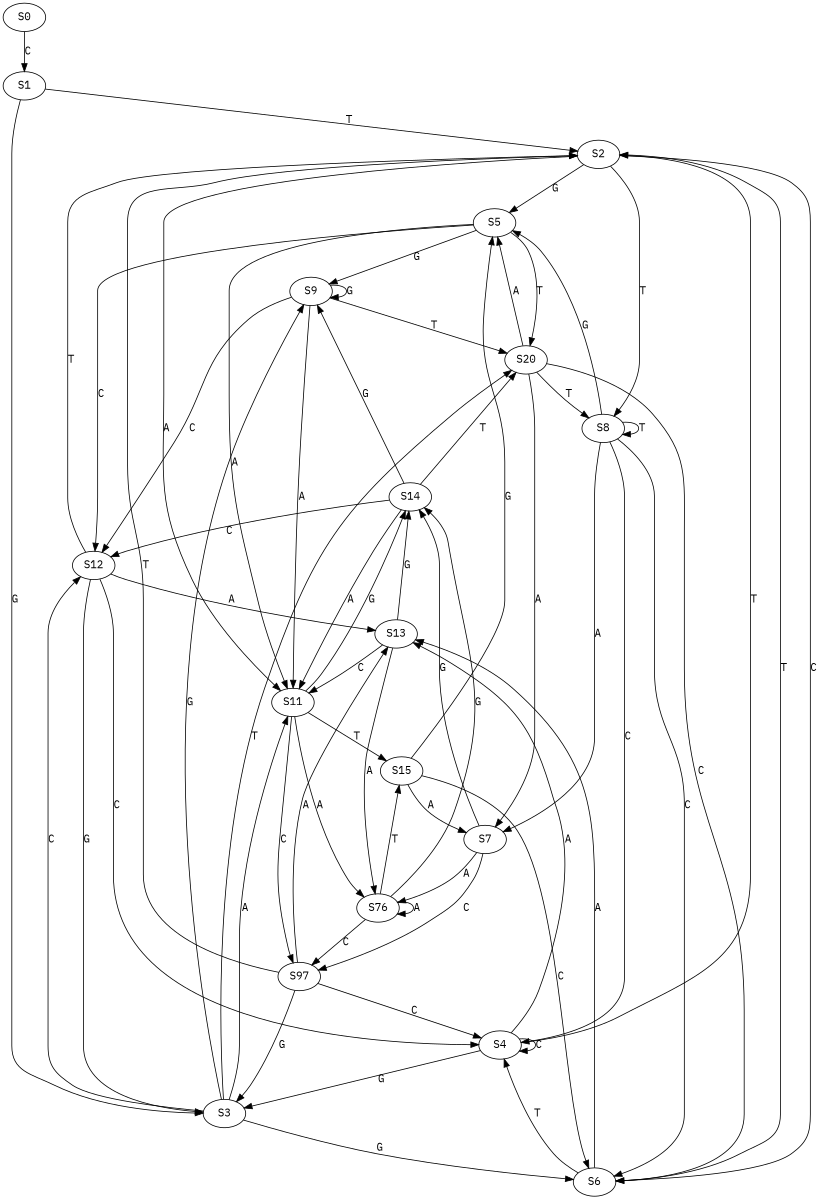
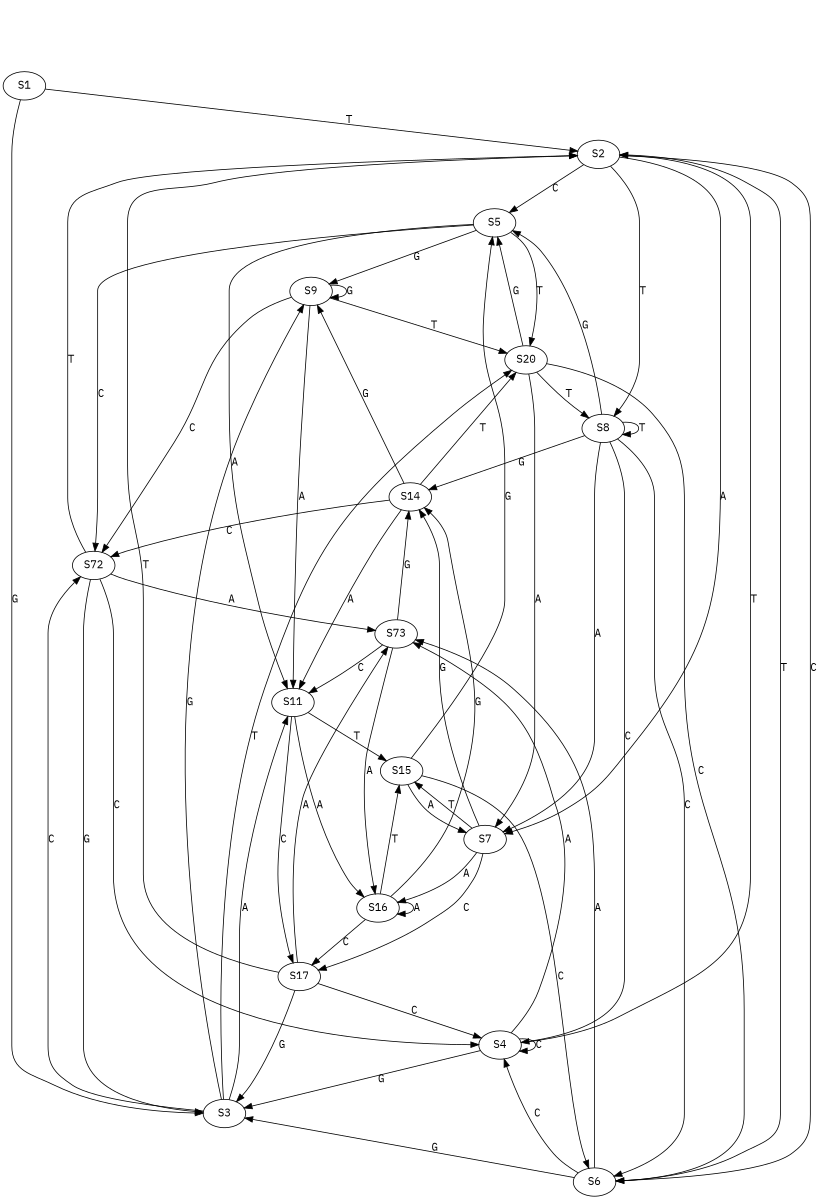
(24, 17) -> none
(556, 189) -> (556, 189)
(164, 235) -> (720, 505)
(516, 291) -> (516, 291)
(94, 565) -> (94, 565)
(361, 609) -> (511, 461)
(396, 634) -> (396, 634)
none -> (446, 808)
(378, 908) -> (378, 908)
(299, 977) -> (299, 977)
(537, 1114) -> (537, 1114)
(403, 1158) -> (414, 1149)
